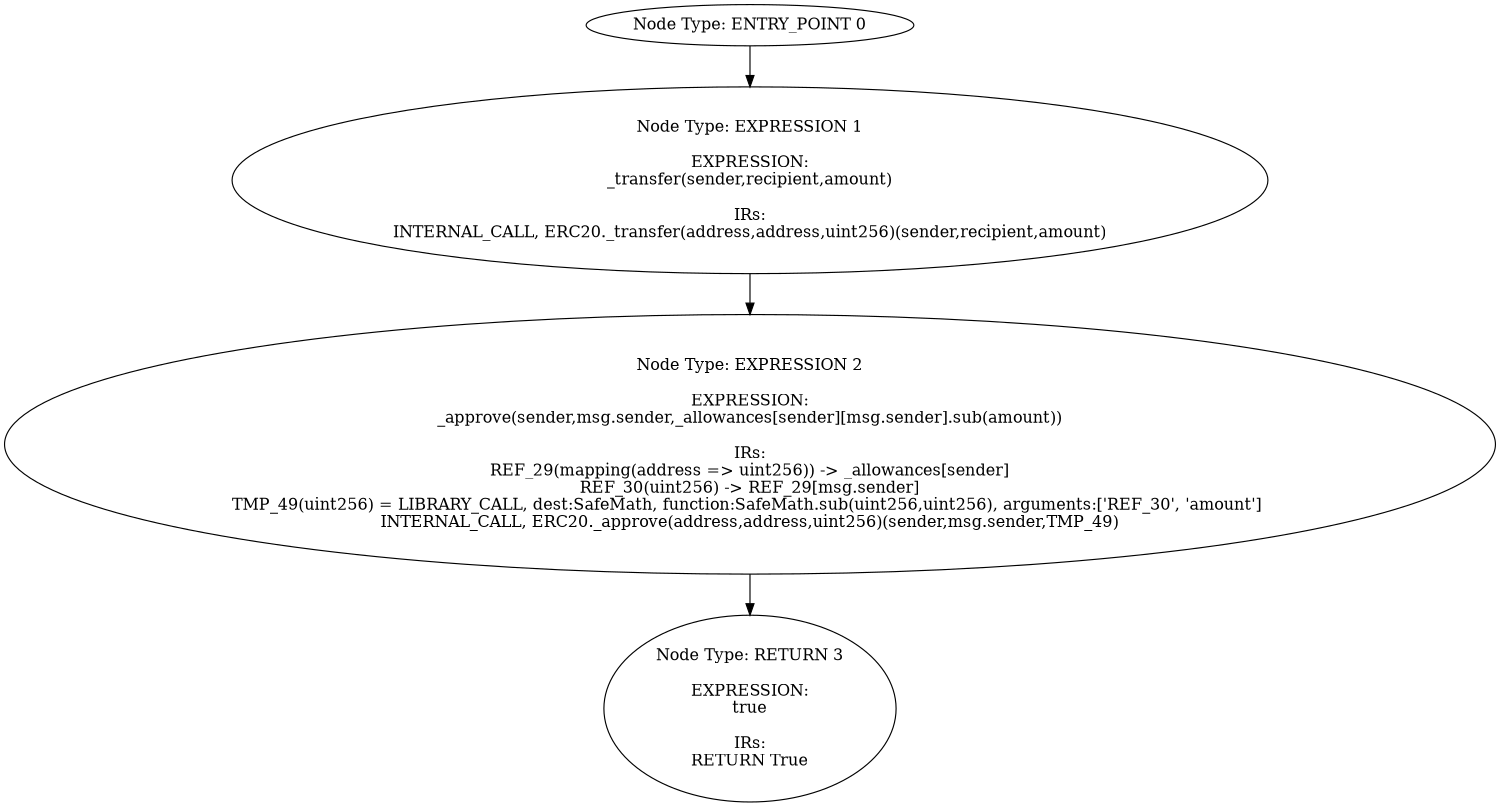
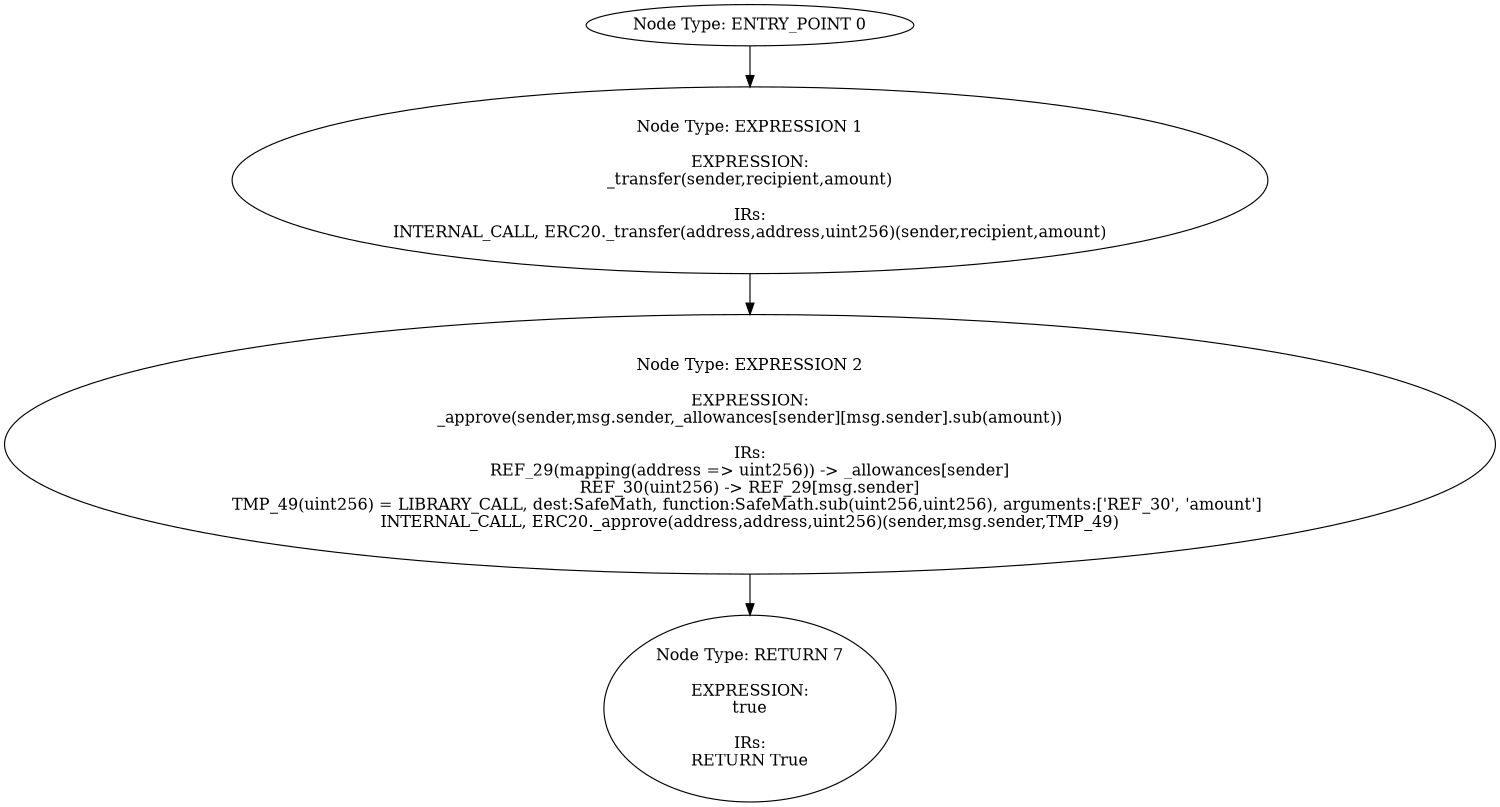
(750, 709) -> (750, 709)
